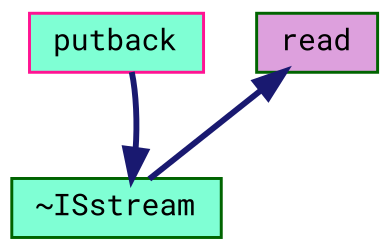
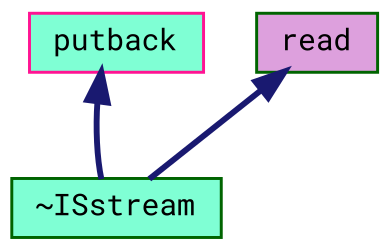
(136, 111) -> (97, 140)
